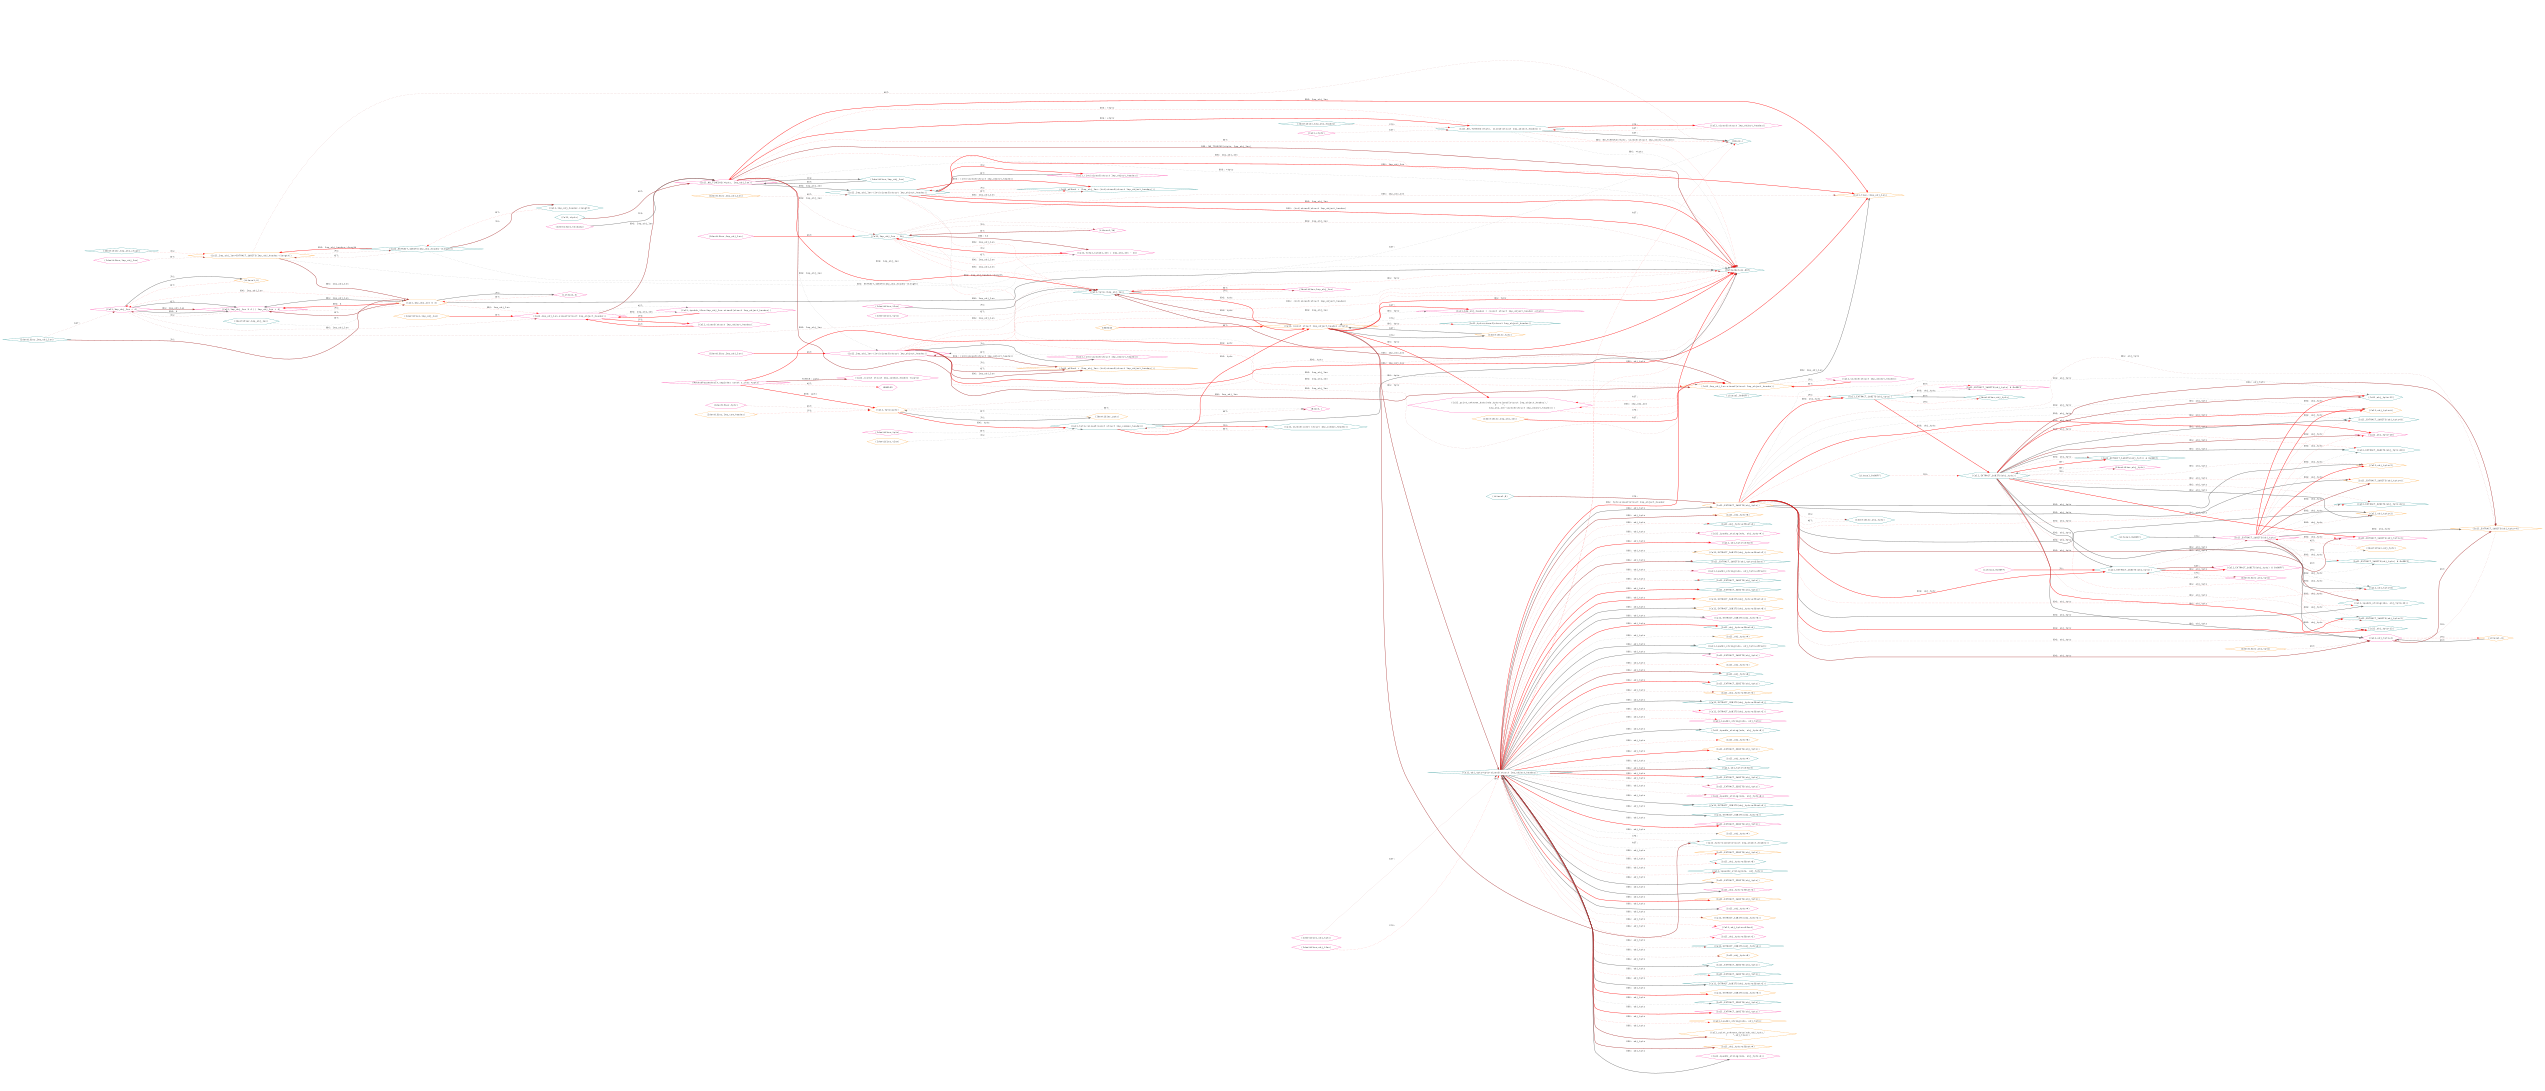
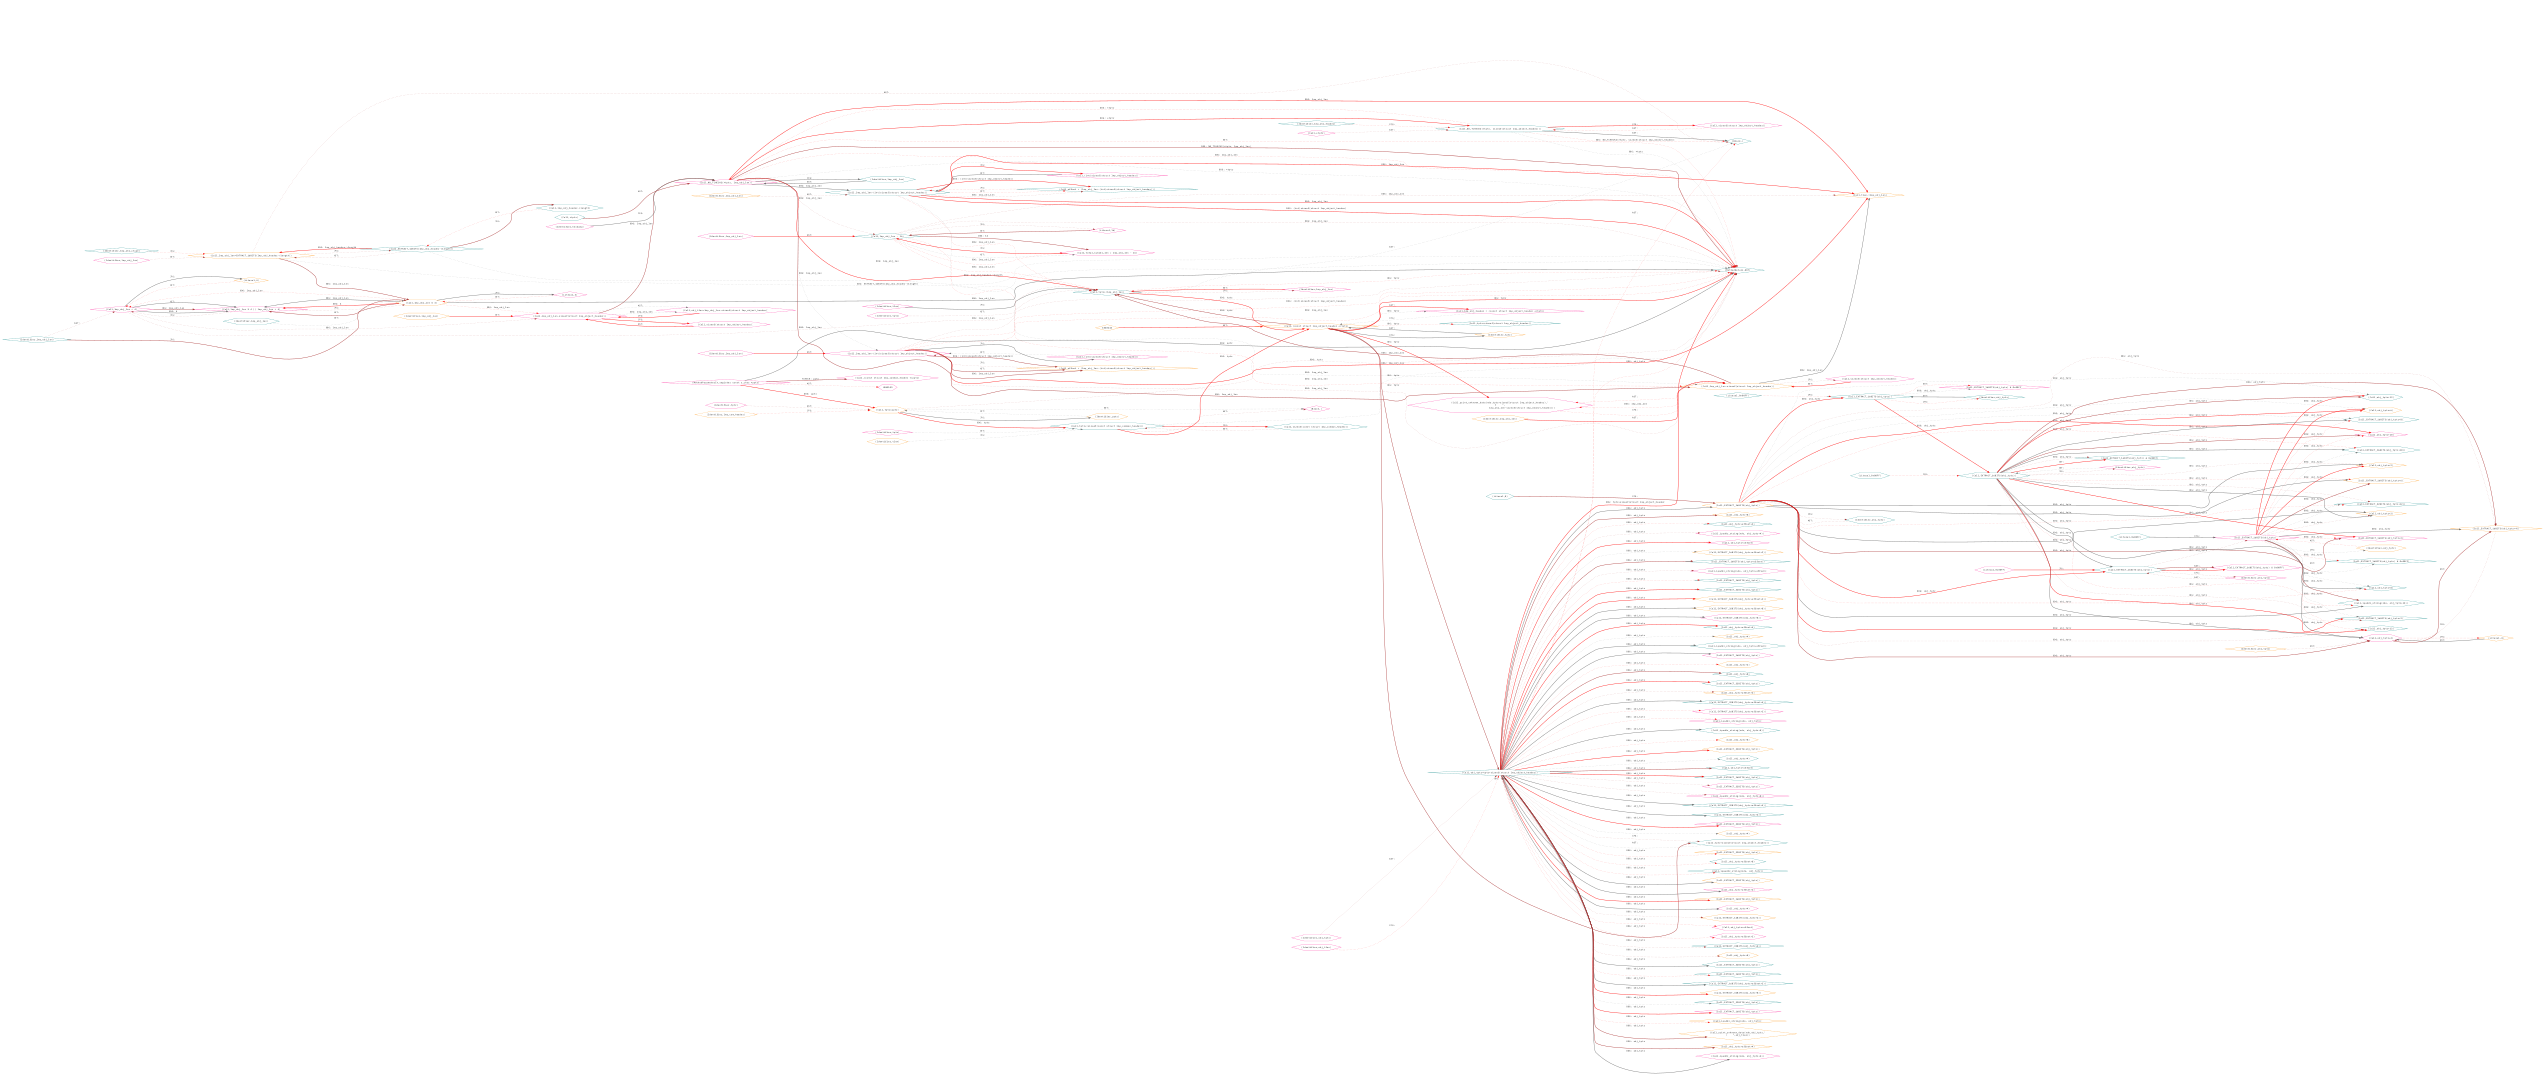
(726, 310) -> (726, 310)
(1238, 345) -> (1238, 345)
(1452, 372) -> (1452, 372)
